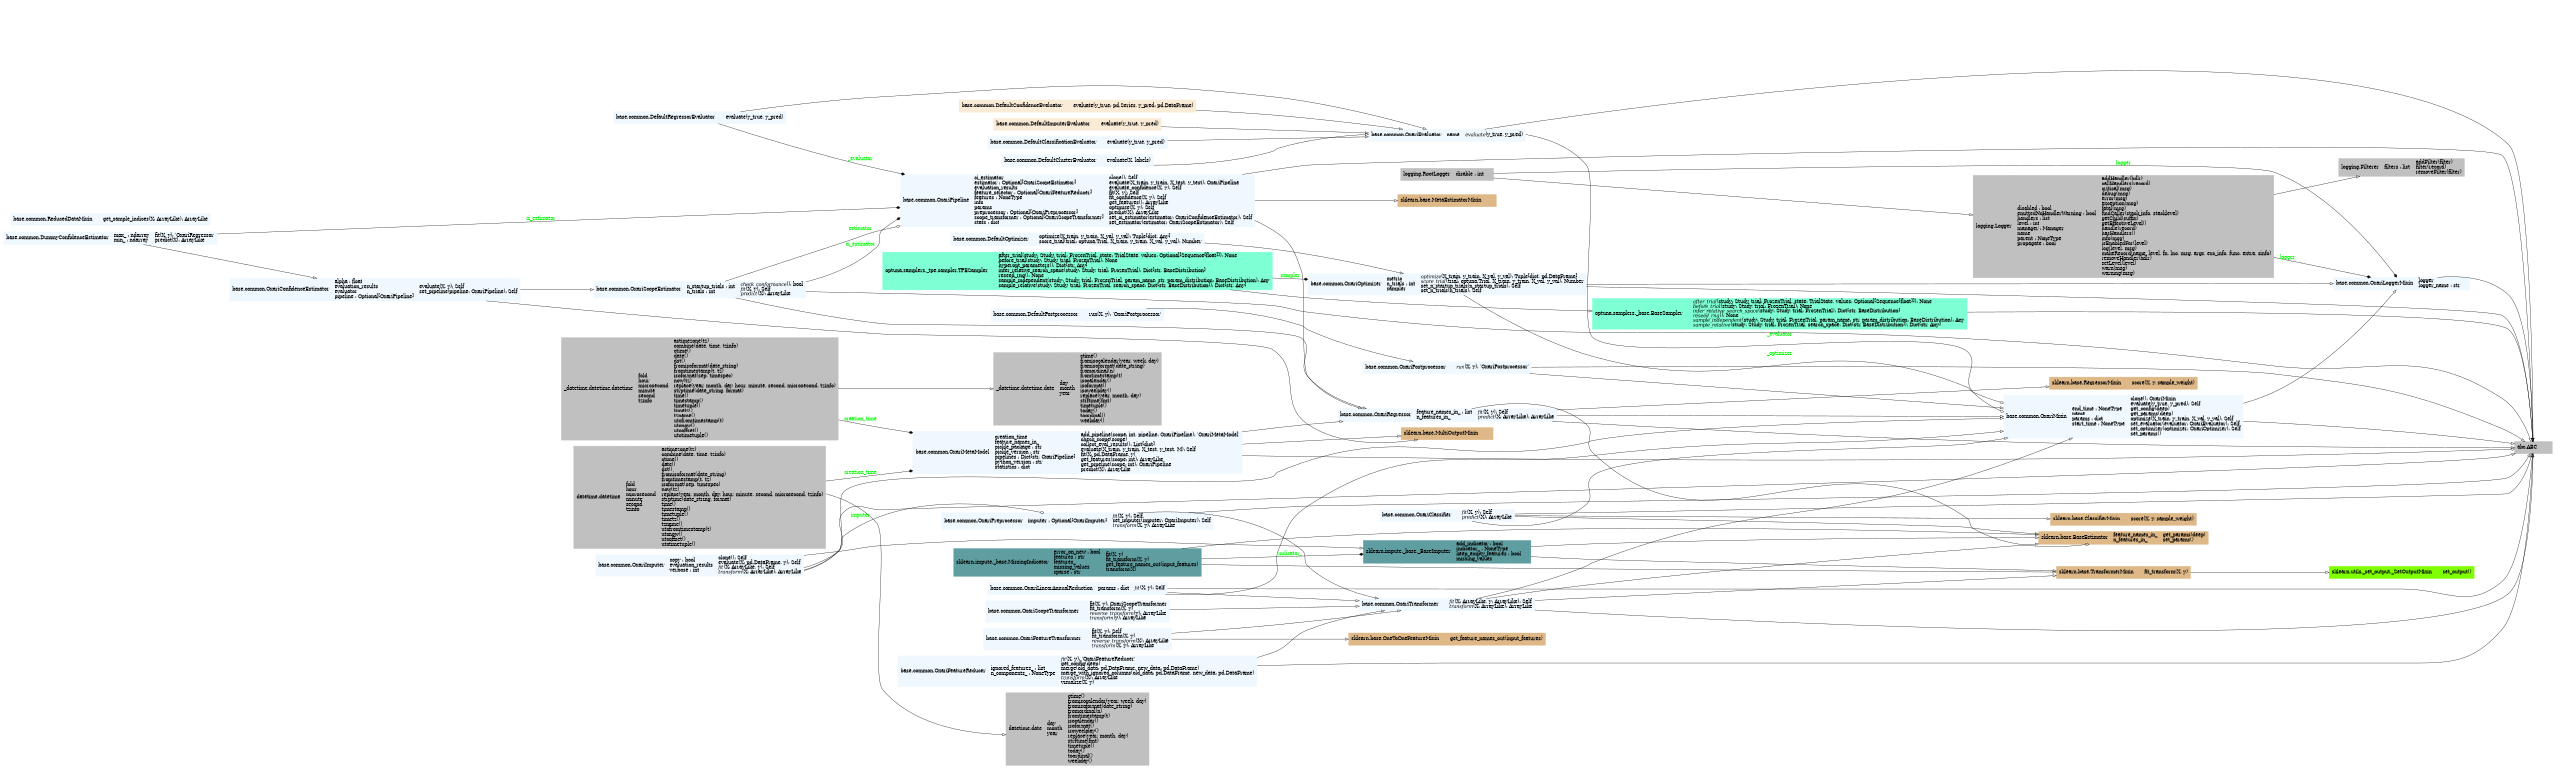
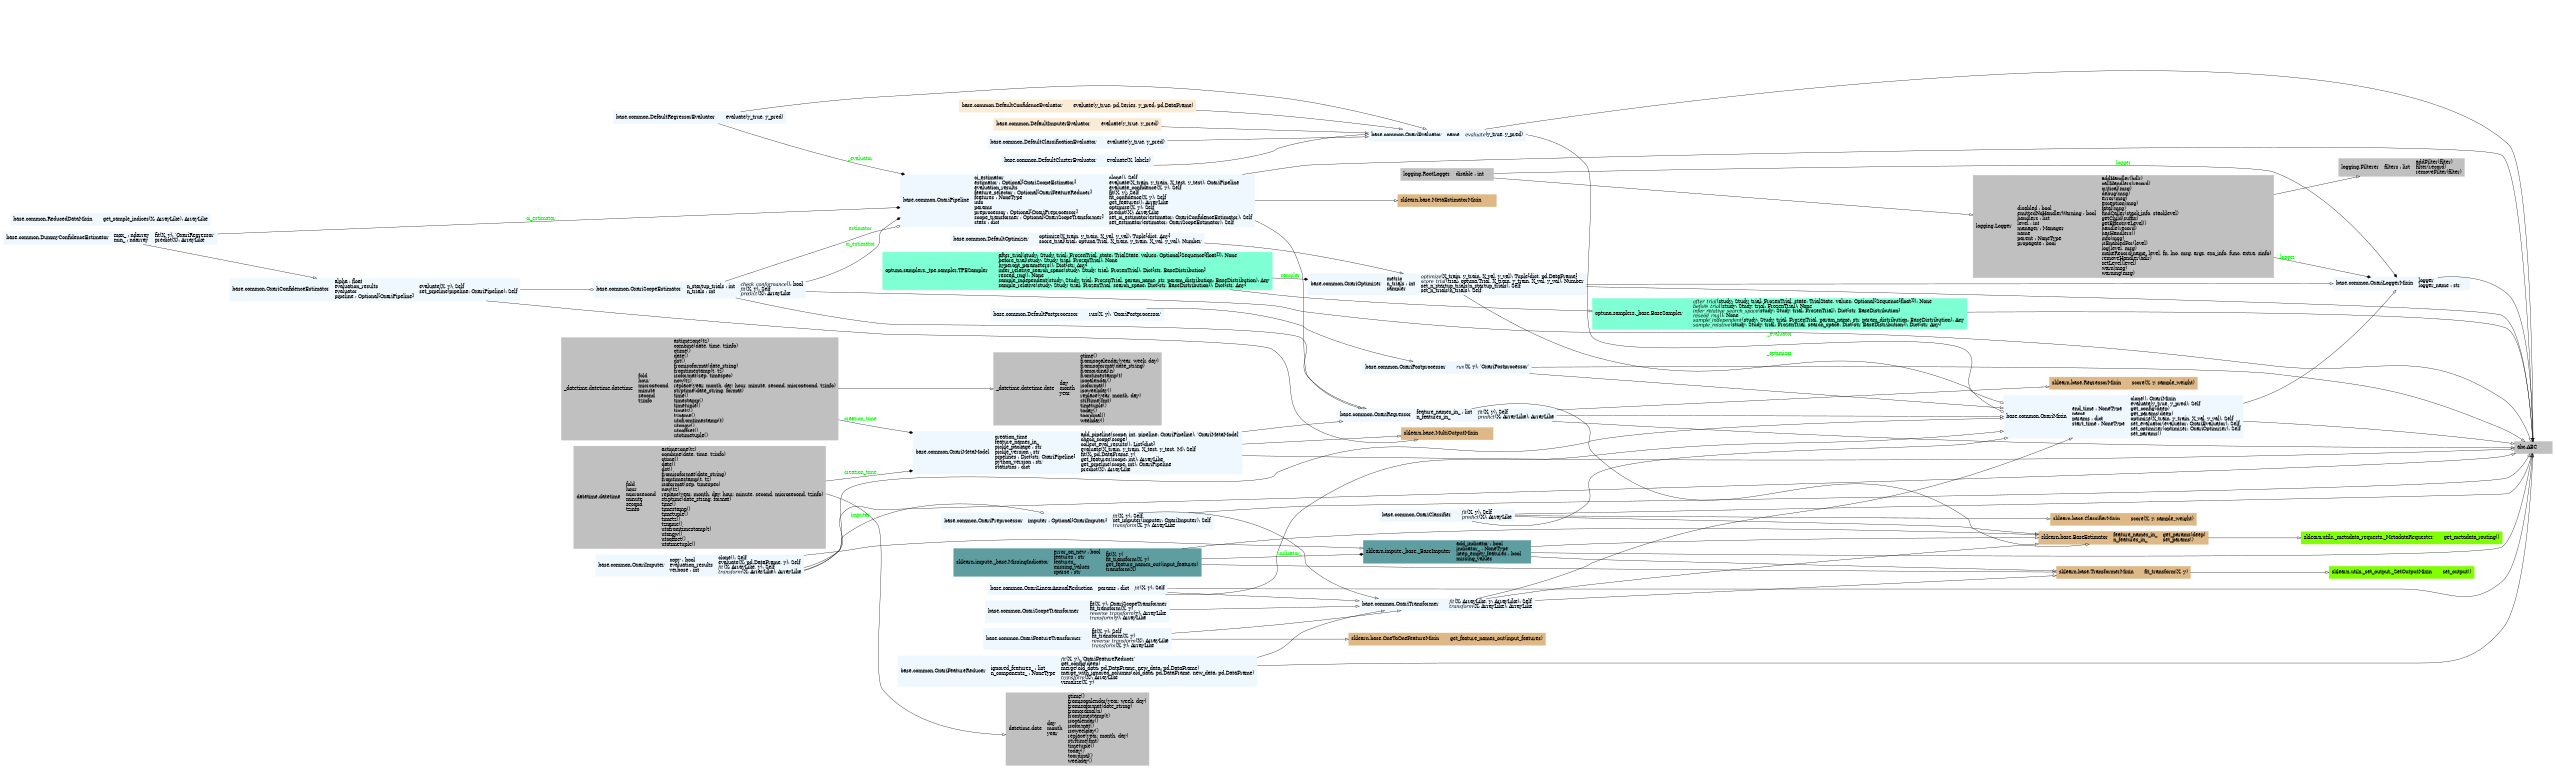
(555, 290) -> (555, 290)
none -> (2402, 538)
(2094, 630) -> (2065, 556)
